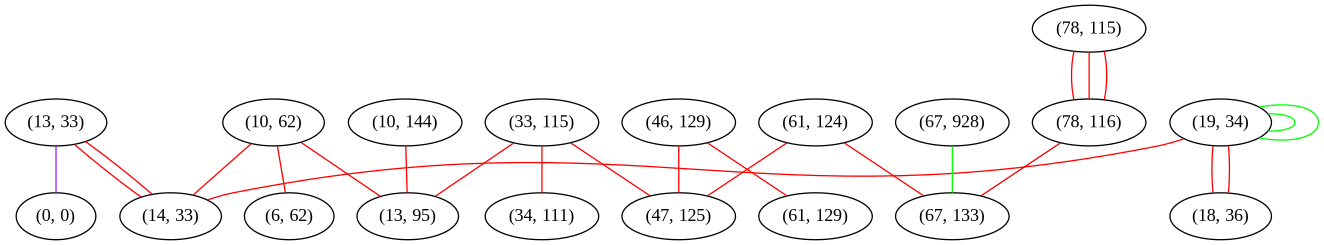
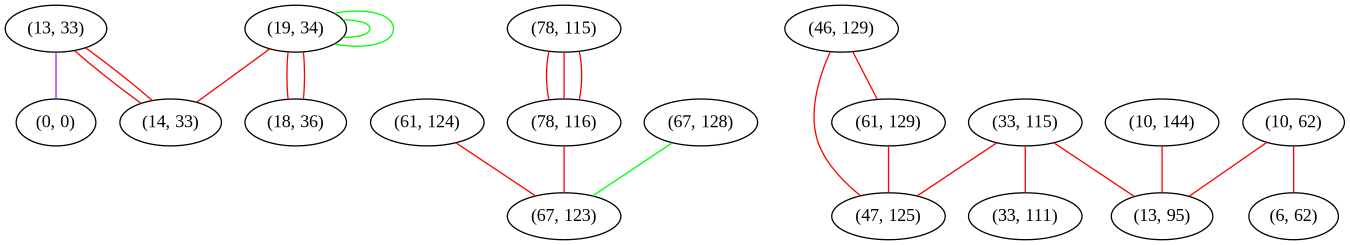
(952, 122) -> (701, 122)
(755, 164) -> (888, 169)
(222, 169) -> none
(542, 216) -> (1025, 216)
(952, 216) -> (564, 216)
